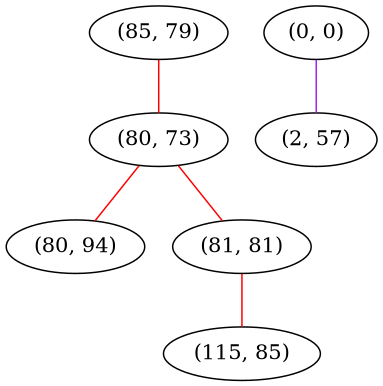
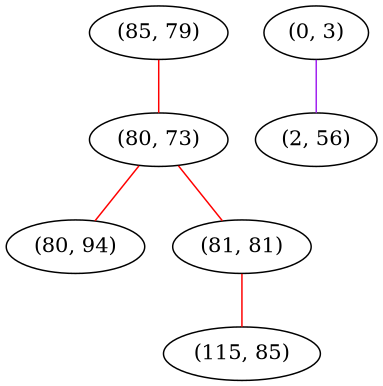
(316, 33) -> (316, 33)
(316, 140) -> (316, 140)
